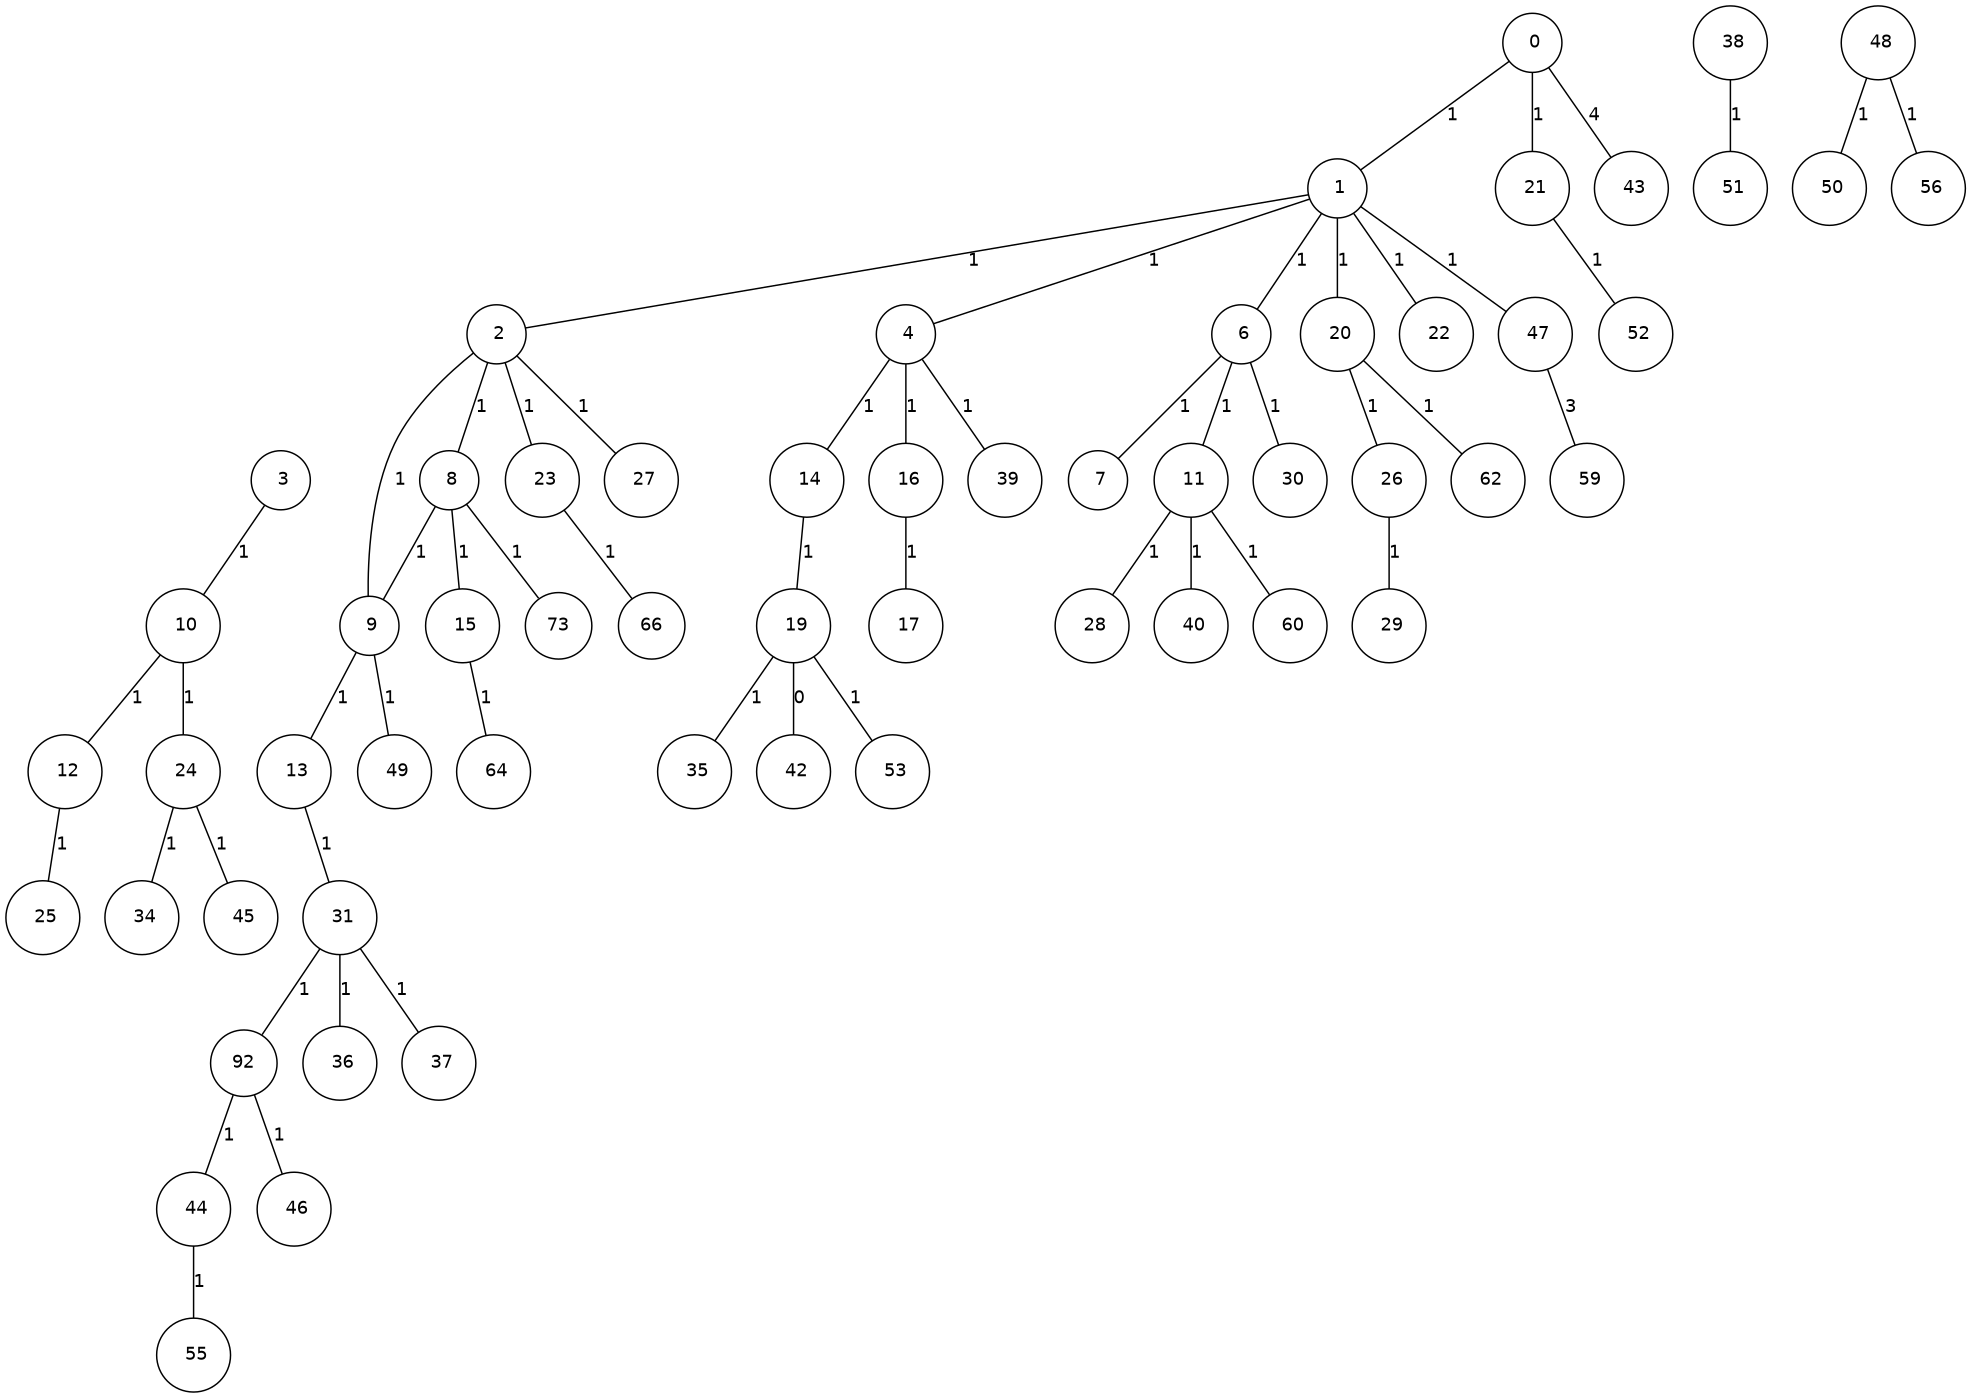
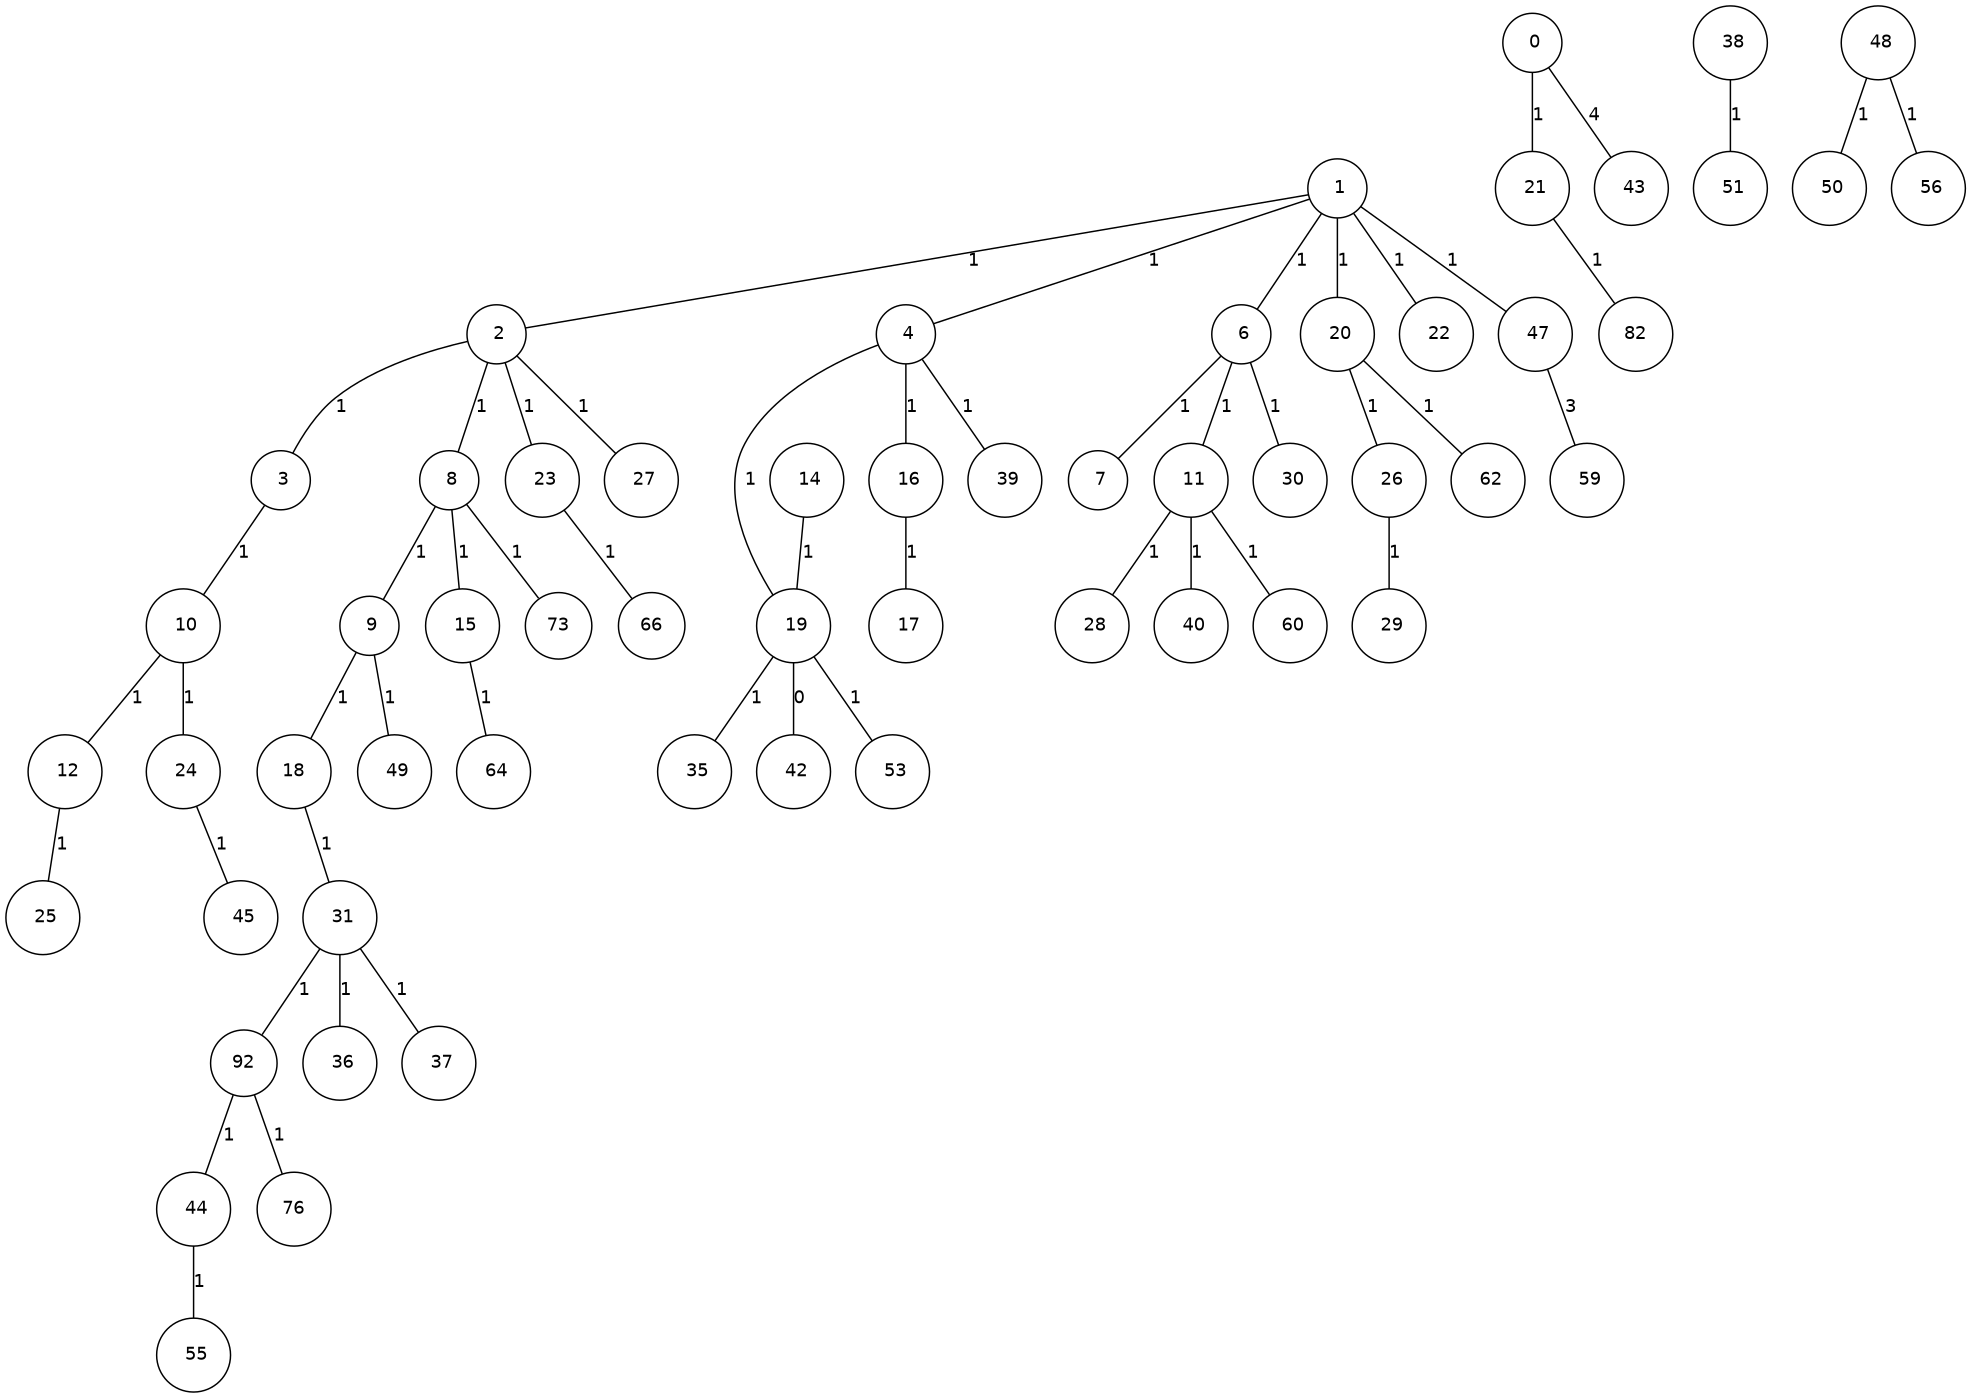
(1435, 116) -> none
(1636, 334) -> (1636, 334)
(858, 405) -> (747, 440)
(388, 460) -> (367, 378)
(294, 772) -> (294, 772)
(142, 918) -> none
(294, 1209) -> (294, 1209)
